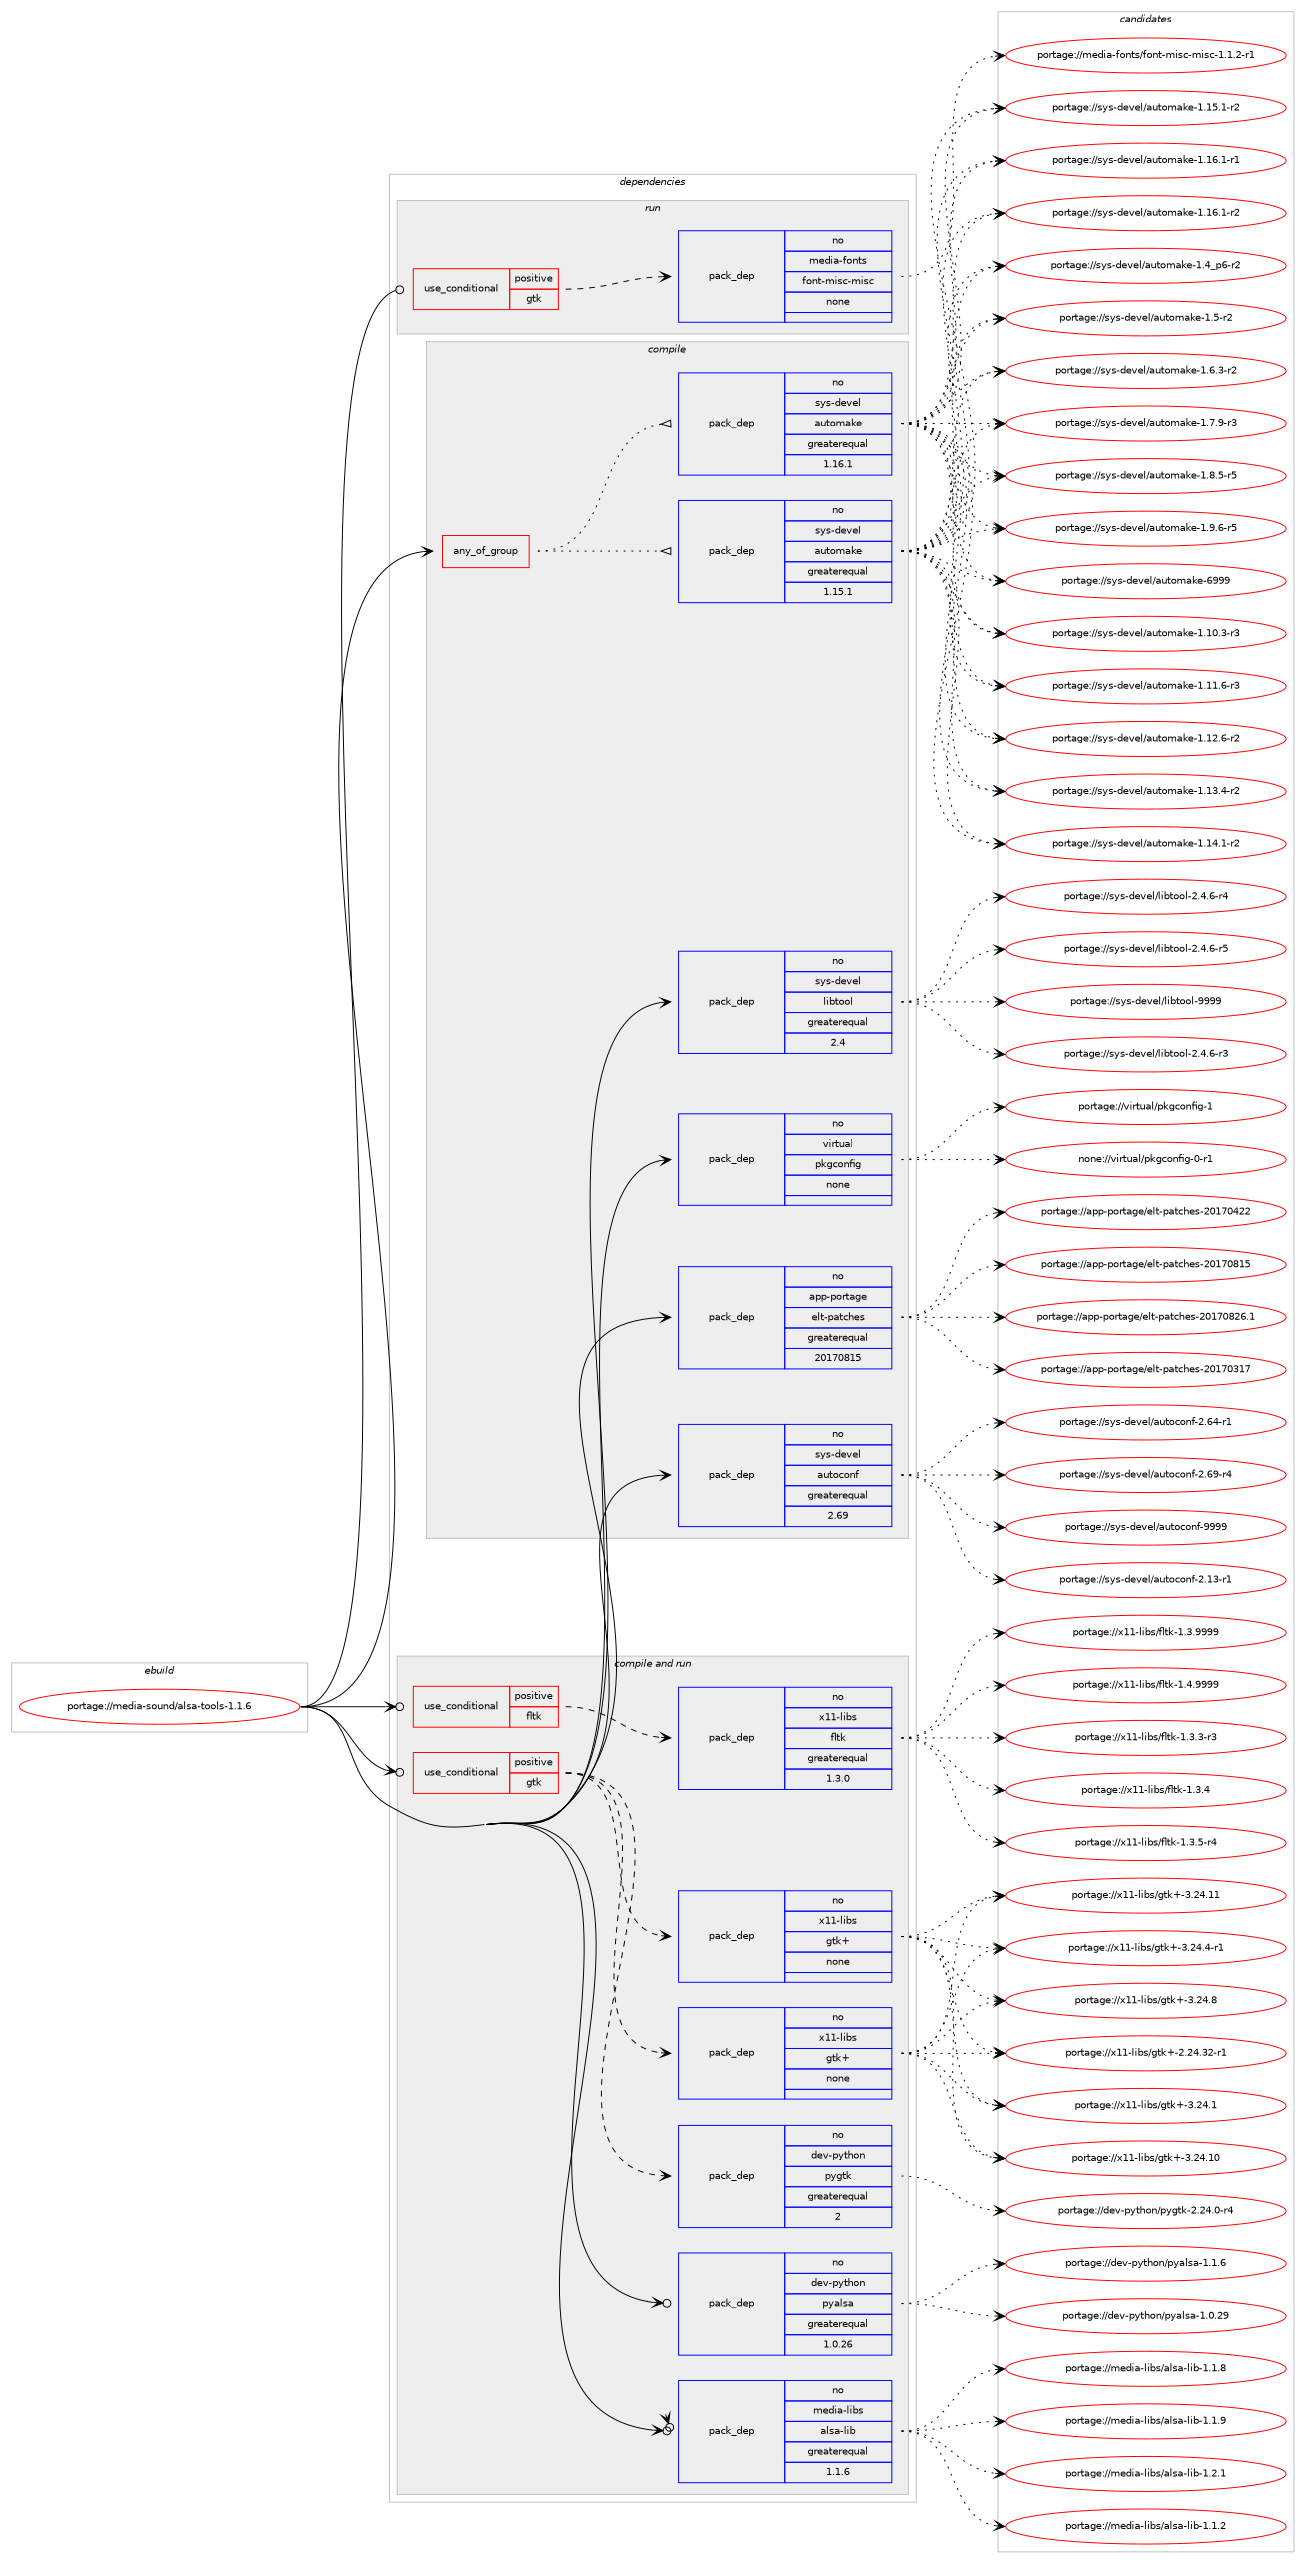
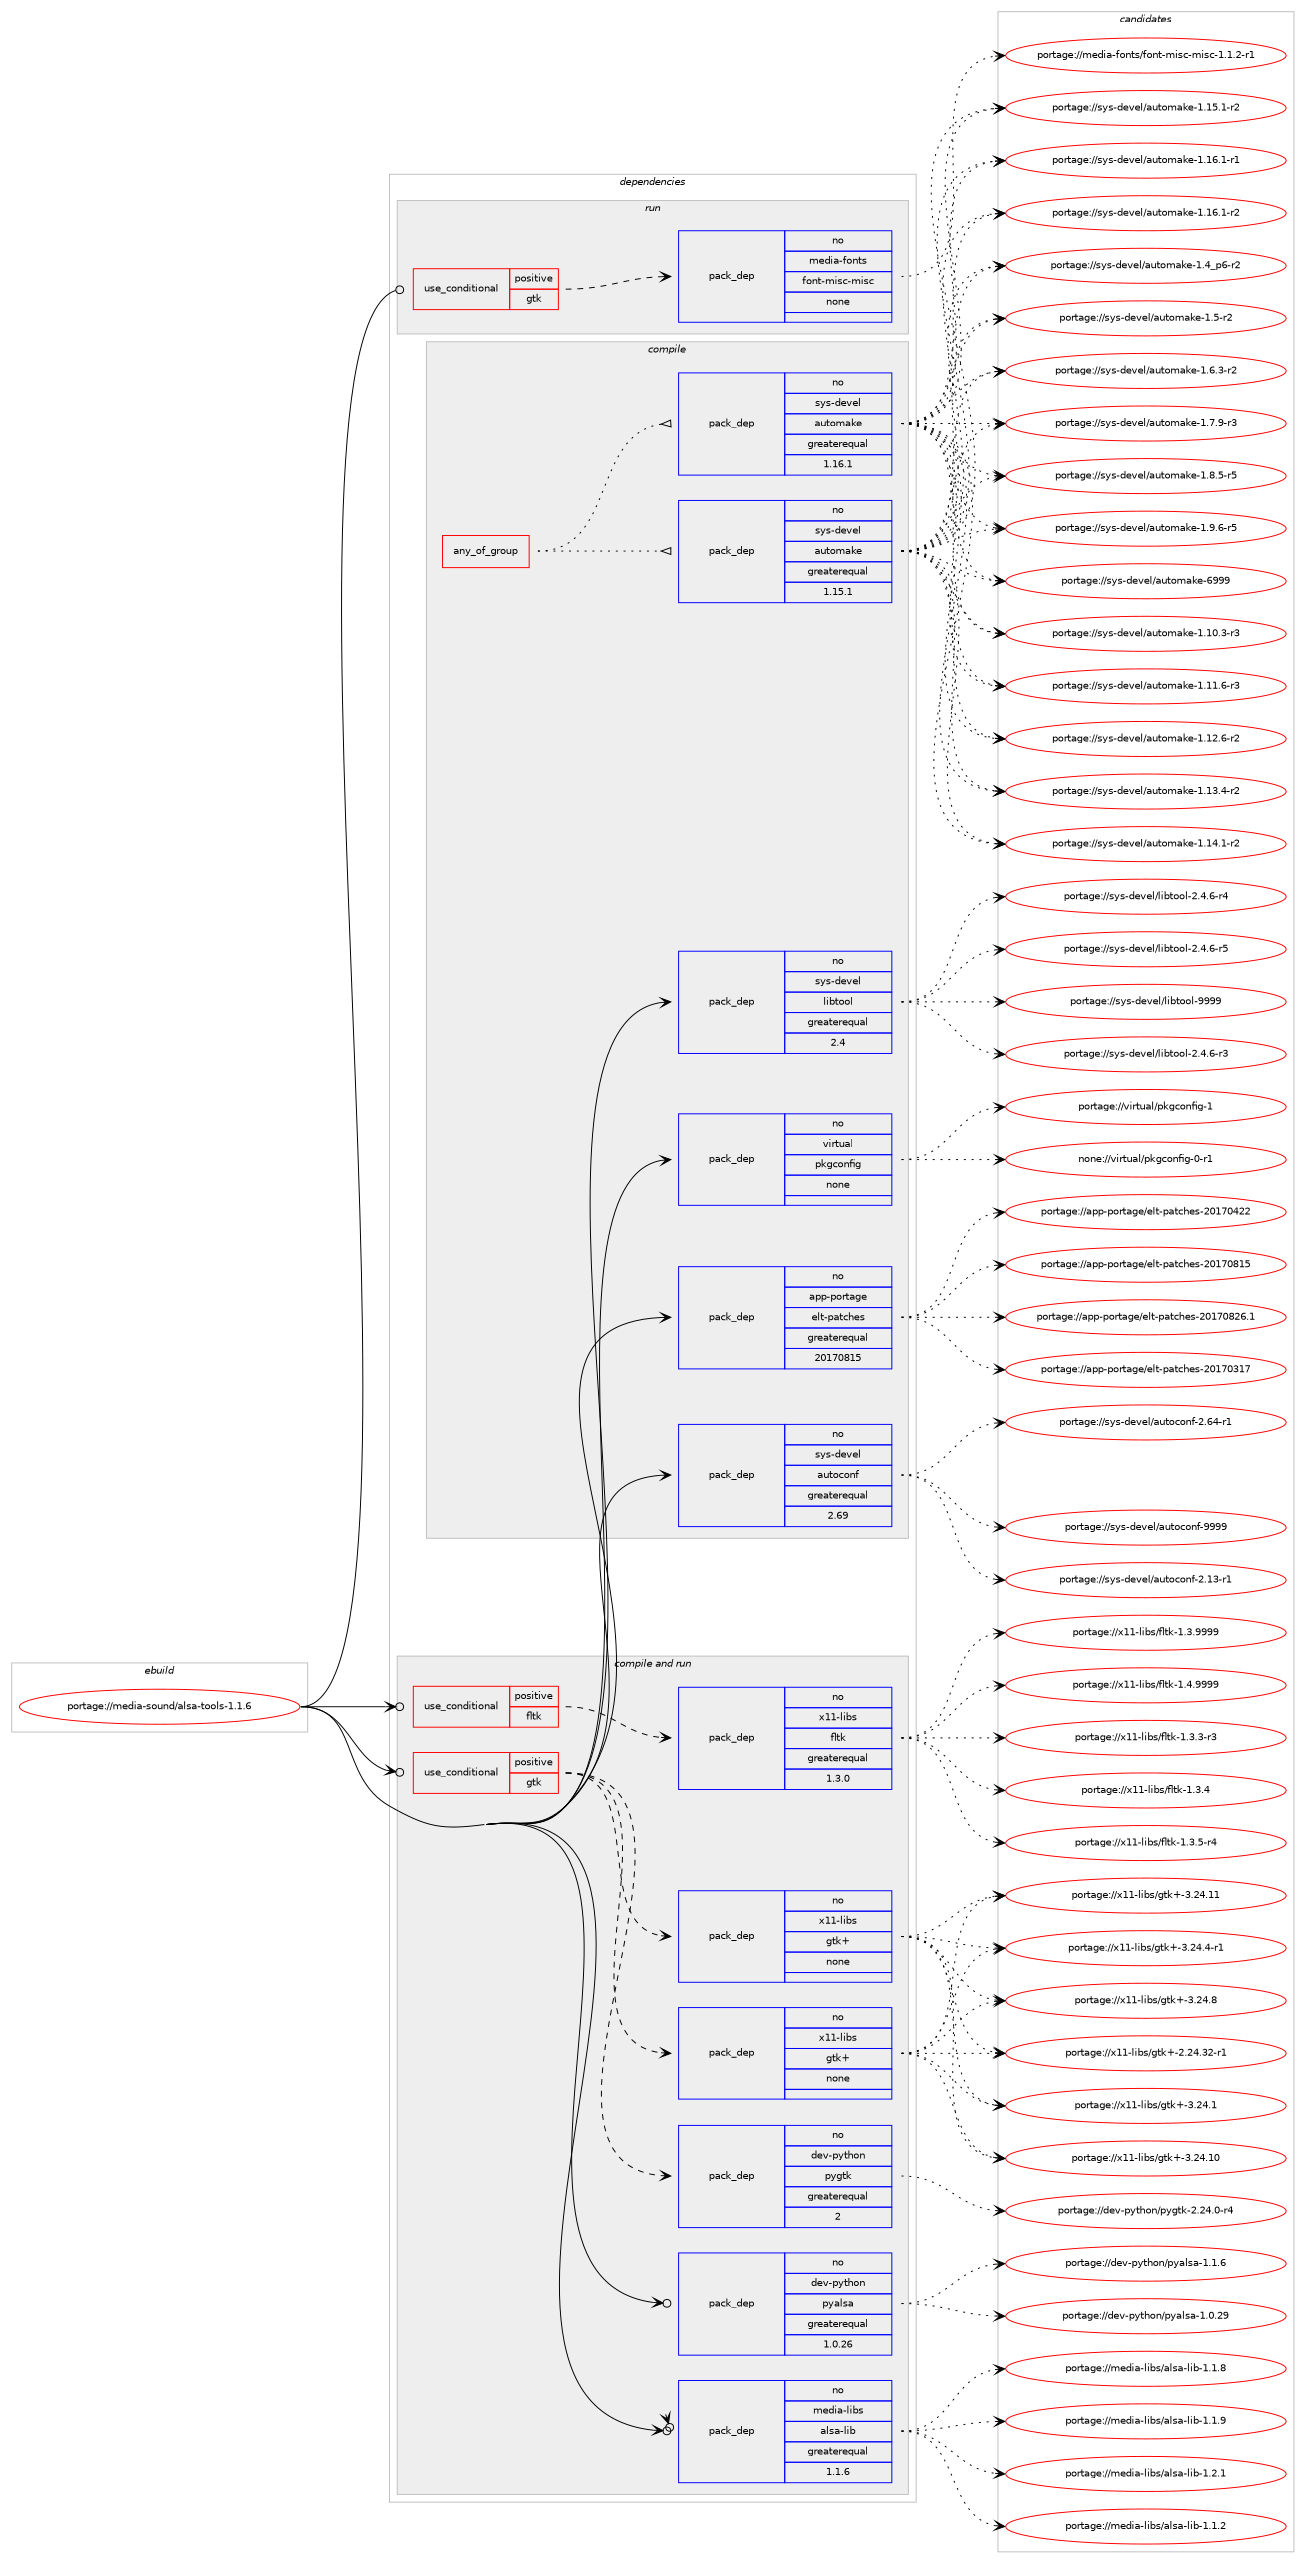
(367, 1133) -> none
(1146, 1475) -> none
